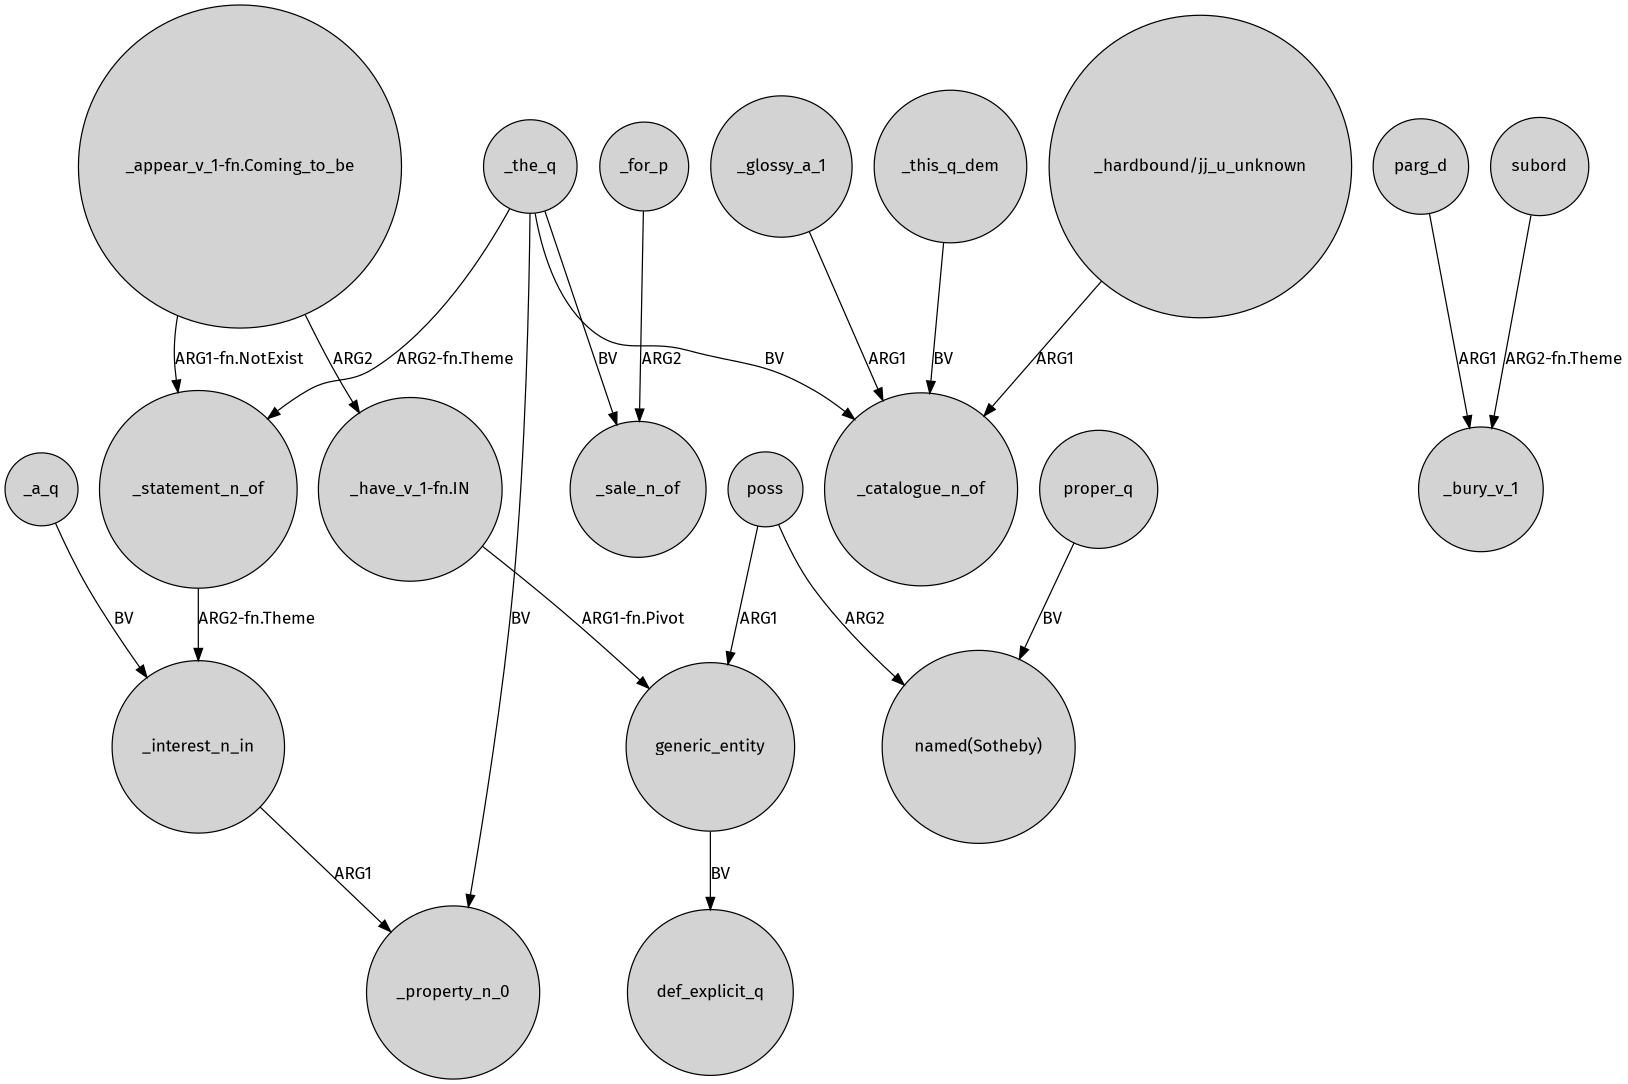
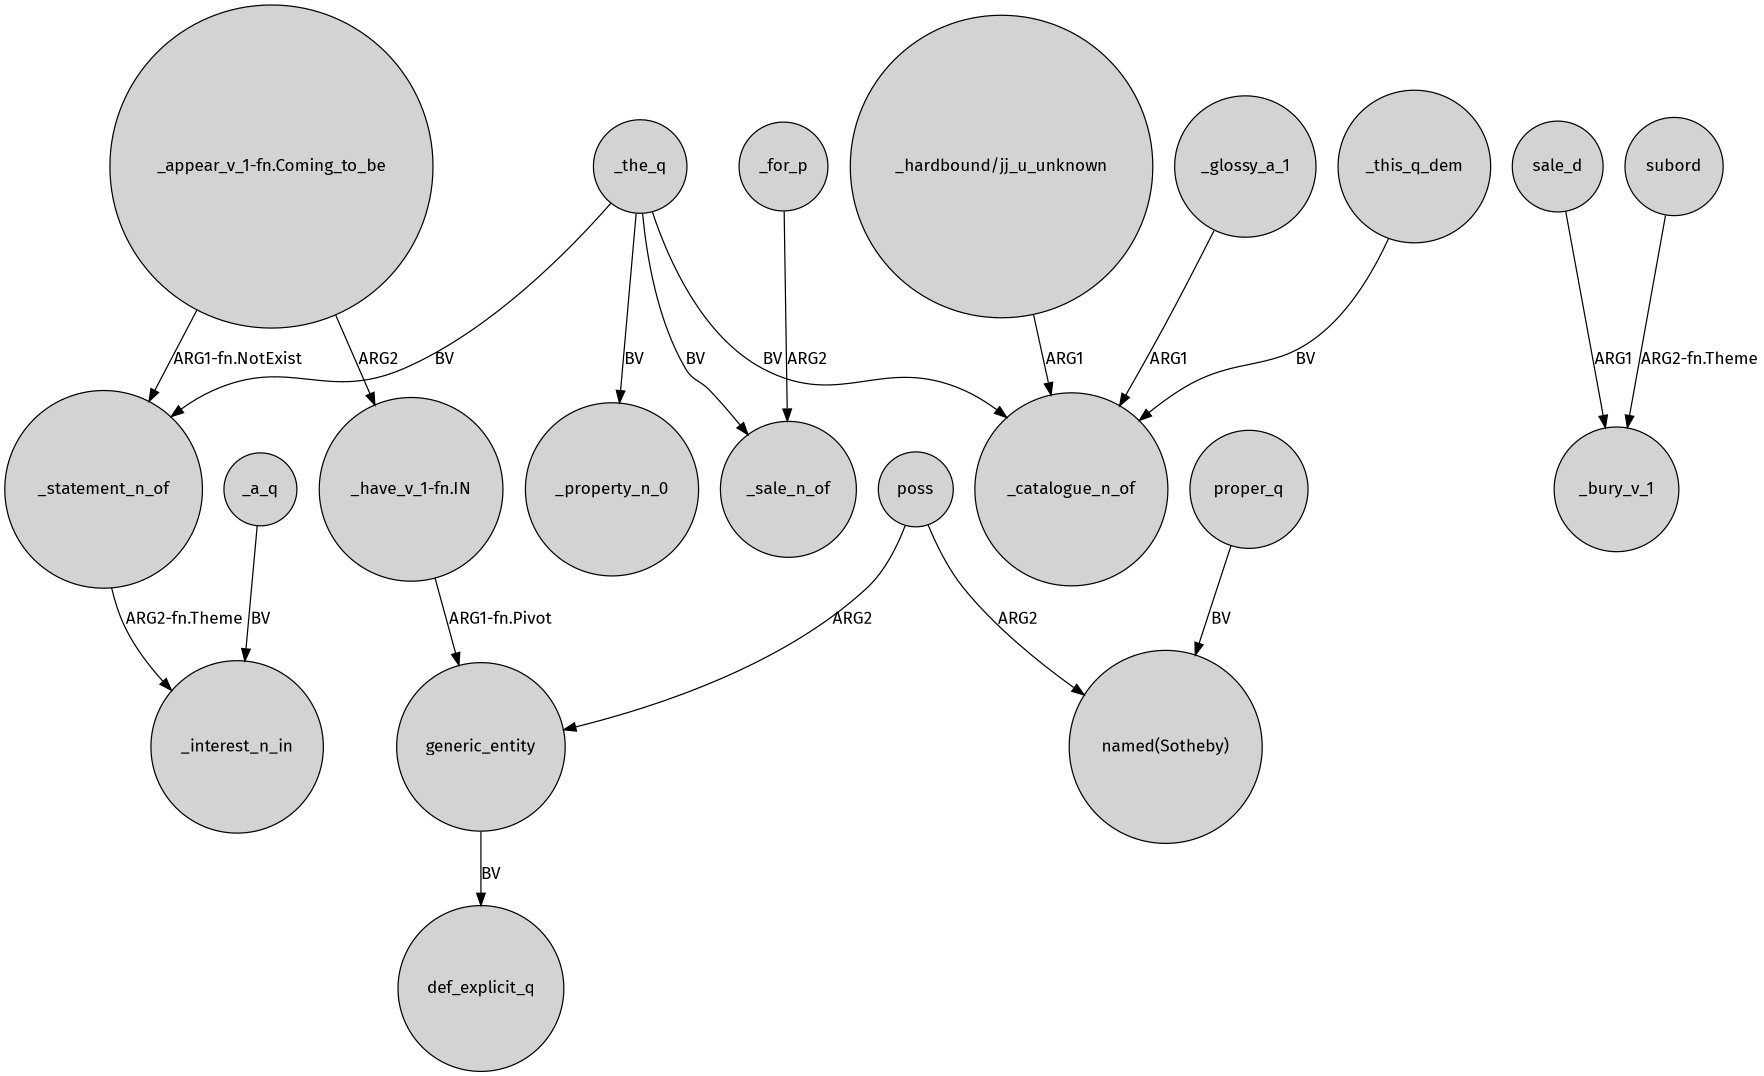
(1421, 167) -> (1558, 167)
(456, 359) -> (444, 359)
(759, 619) -> (853, 619)
(321, 865) -> none
